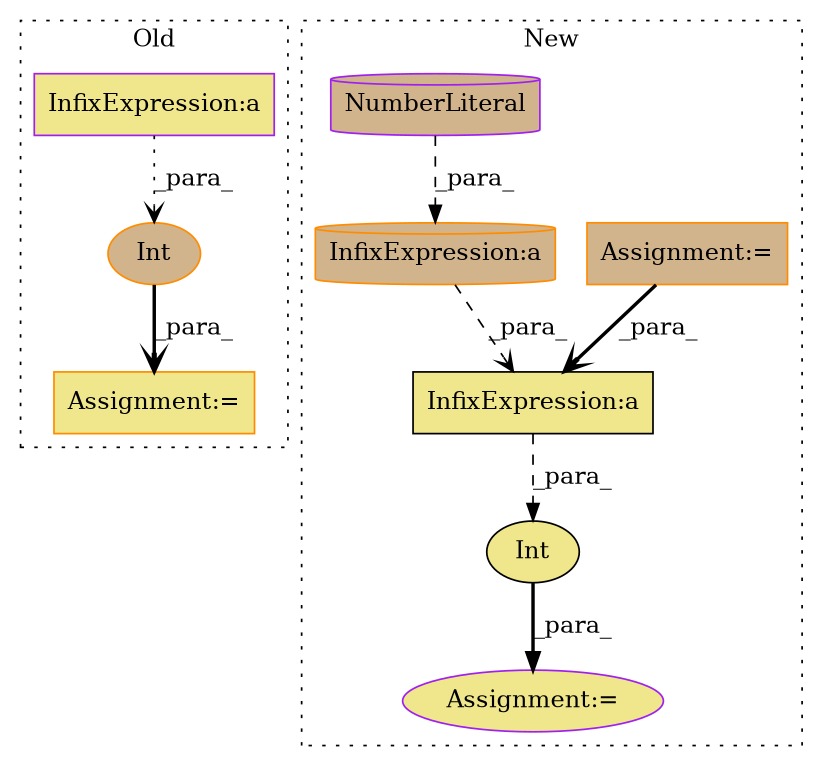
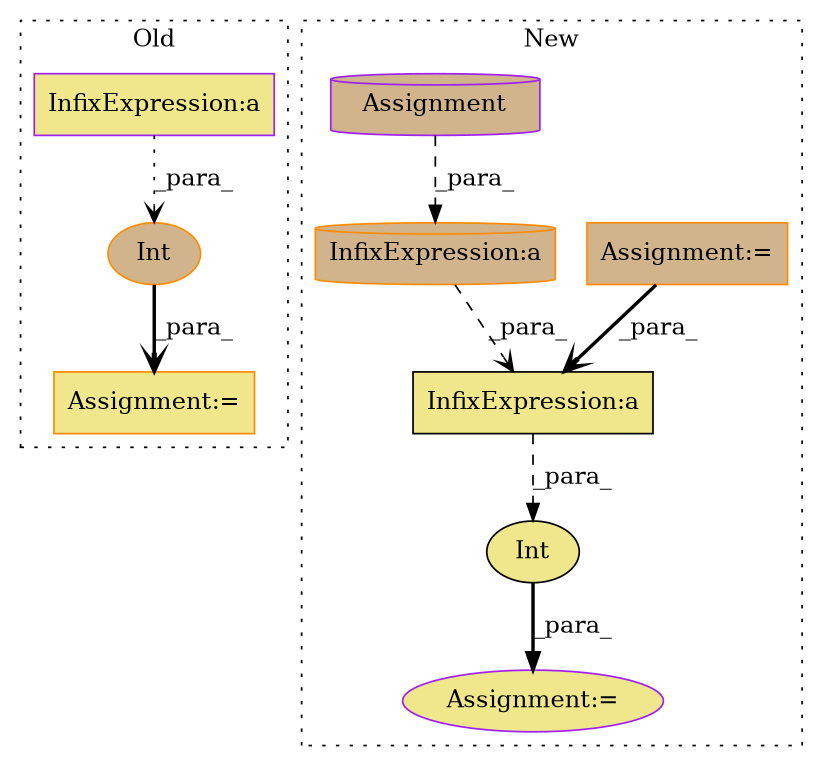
(435, 105) -> (435, 105)
